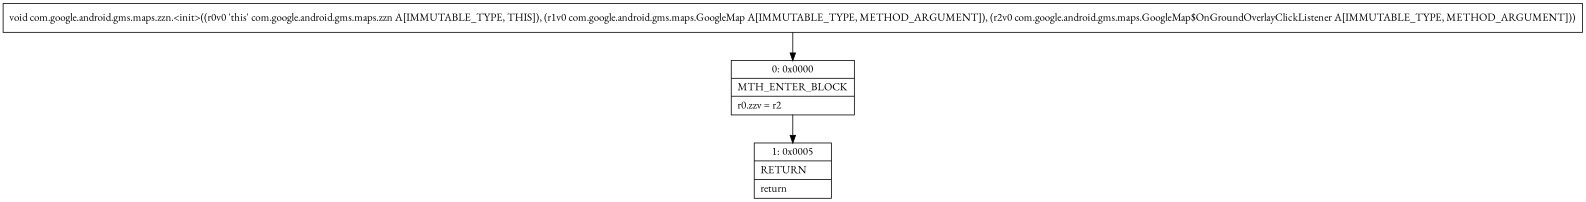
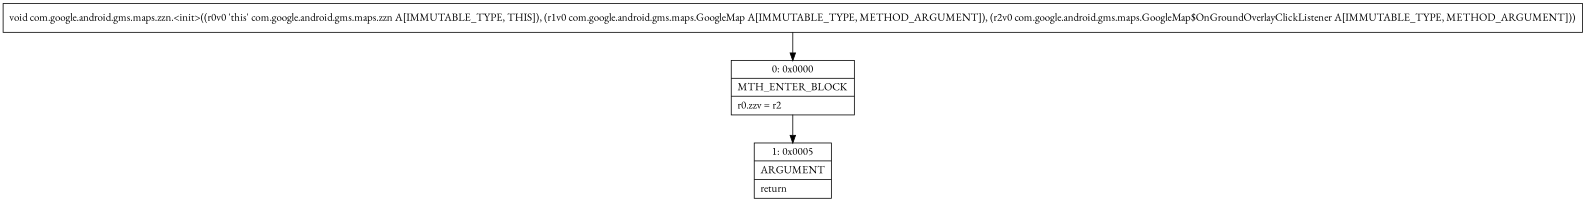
(784, 170) -> (793, 170)
